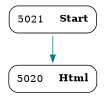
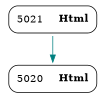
(74, 19) -> (74, 19)
